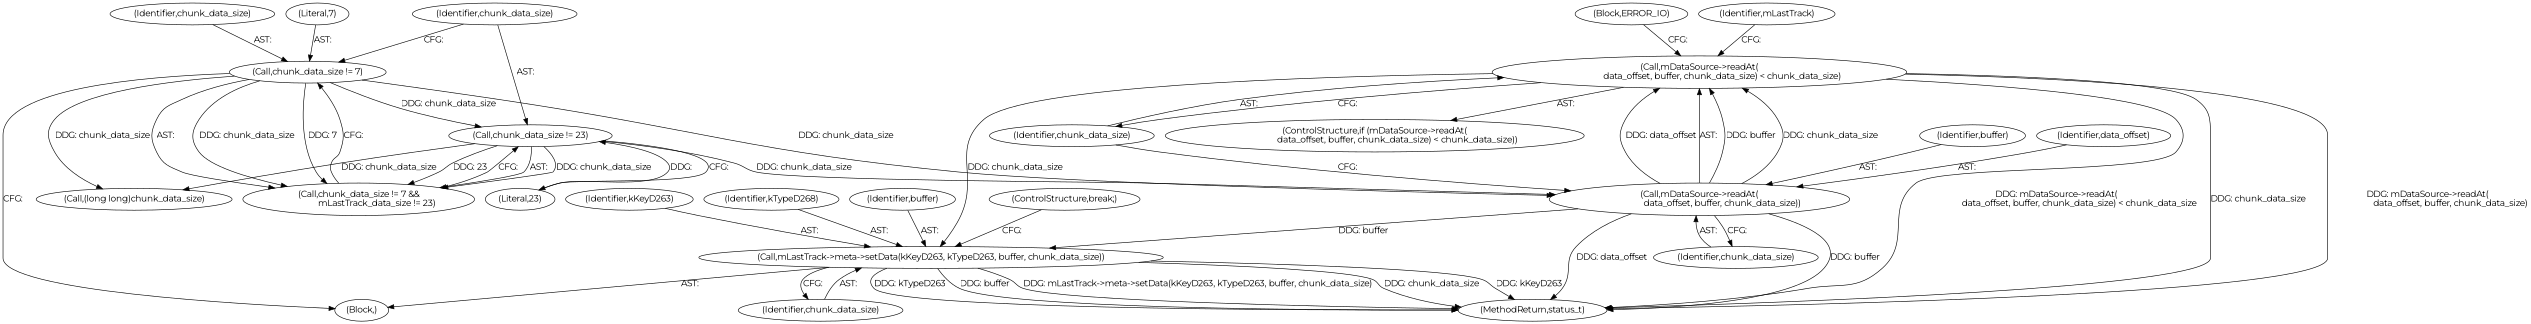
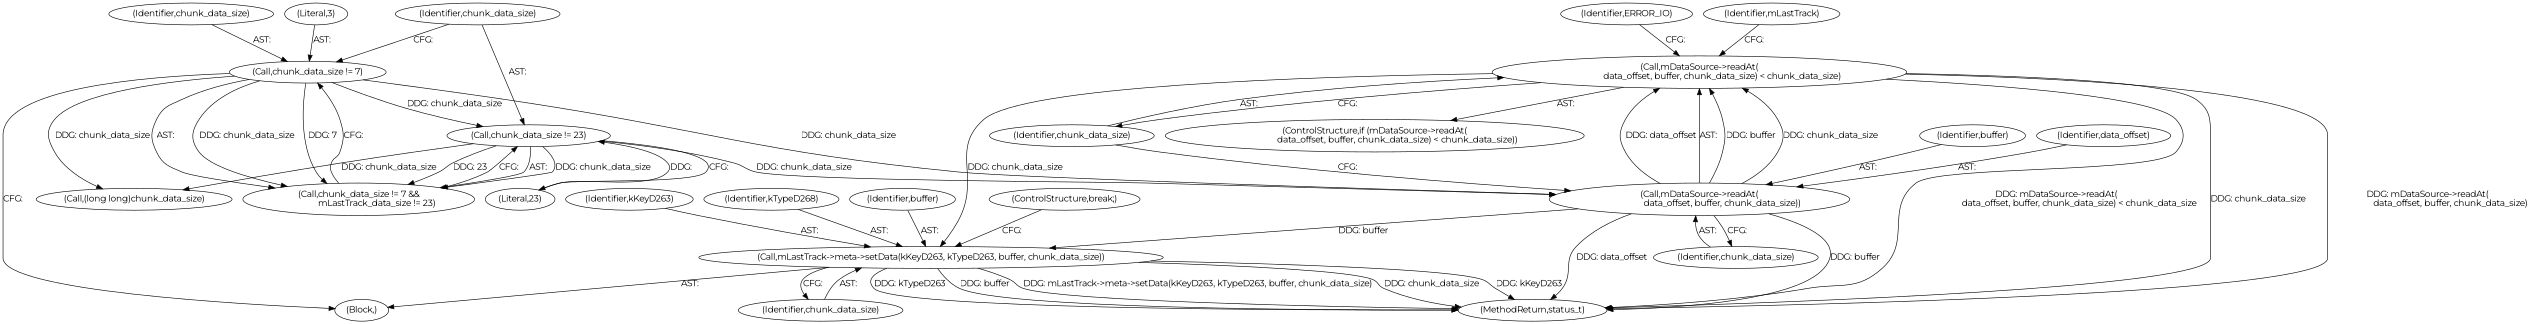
(317, 14) -> (316, 14)
(1631, 14) -> (1627, 14)
